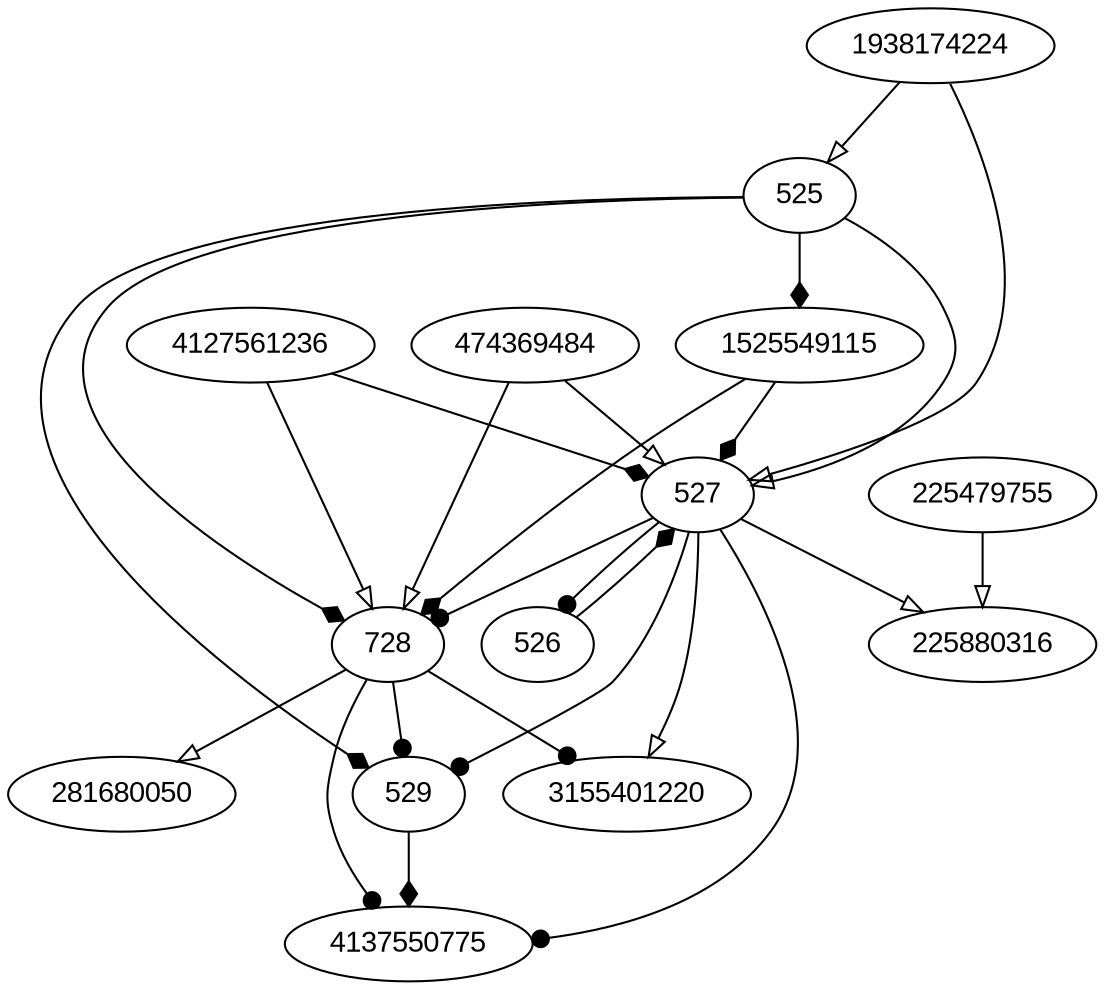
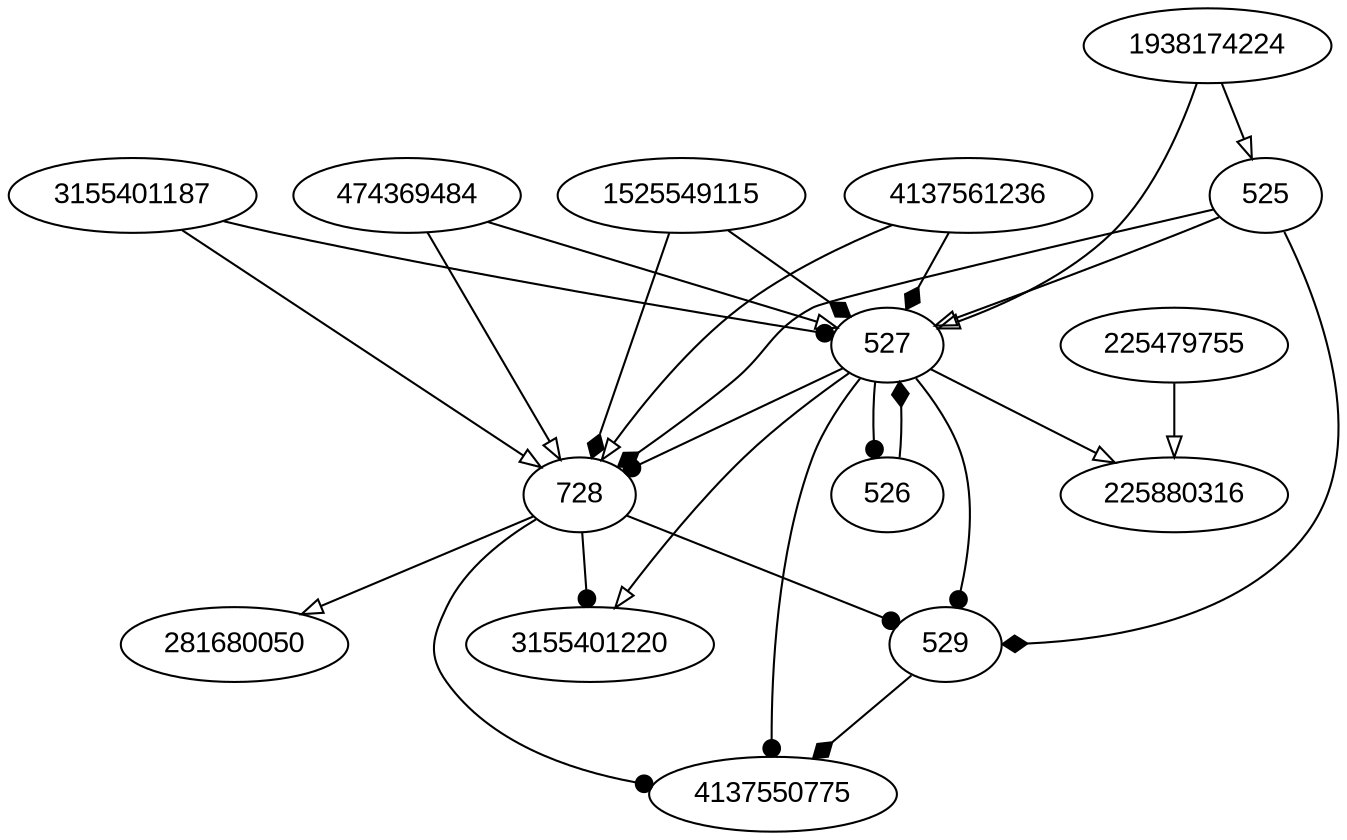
none -> (133, 195)
(800, 258) -> none
(251, 345) -> (968, 195)
